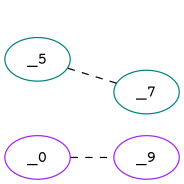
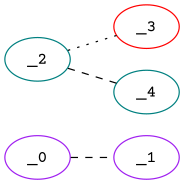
none -> (147, 27)
(38, 59) -> (38, 59)
(147, 92) -> (147, 92)
(147, 157) -> (147, 157)
